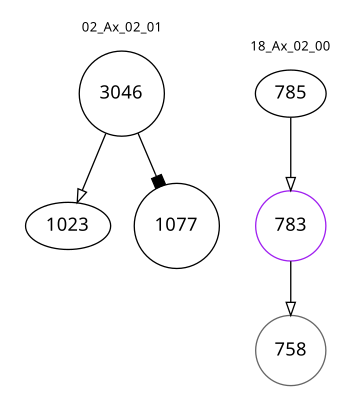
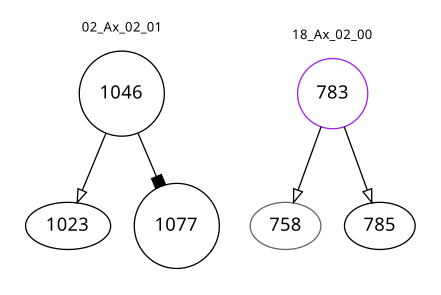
(122, 94) -> (122, 94)
(291, 147) -> (356, 158)
(291, 351) -> (286, 226)
